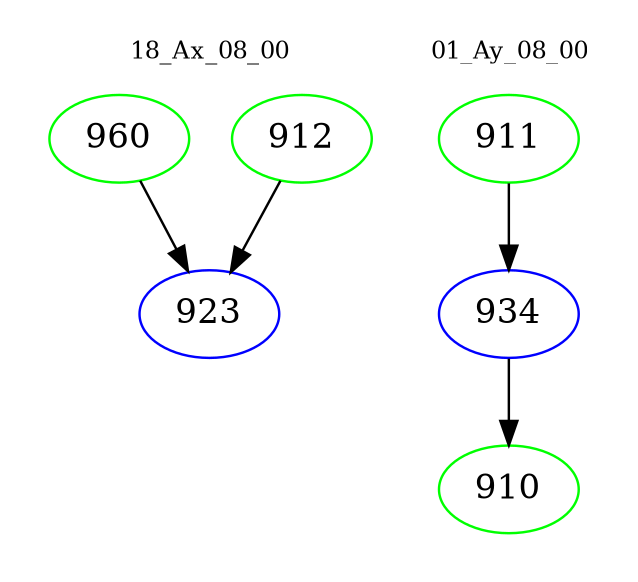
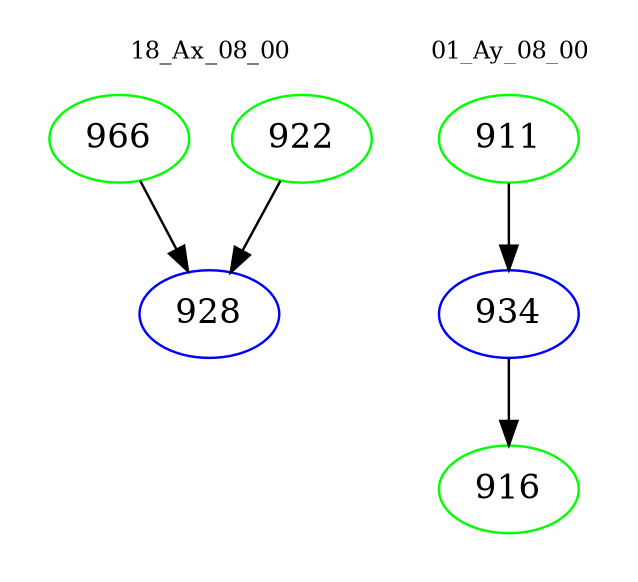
(119, 139) -> (119, 139)
(302, 139) -> (302, 139)
(209, 314) -> (209, 314)
(509, 489) -> (509, 489)
